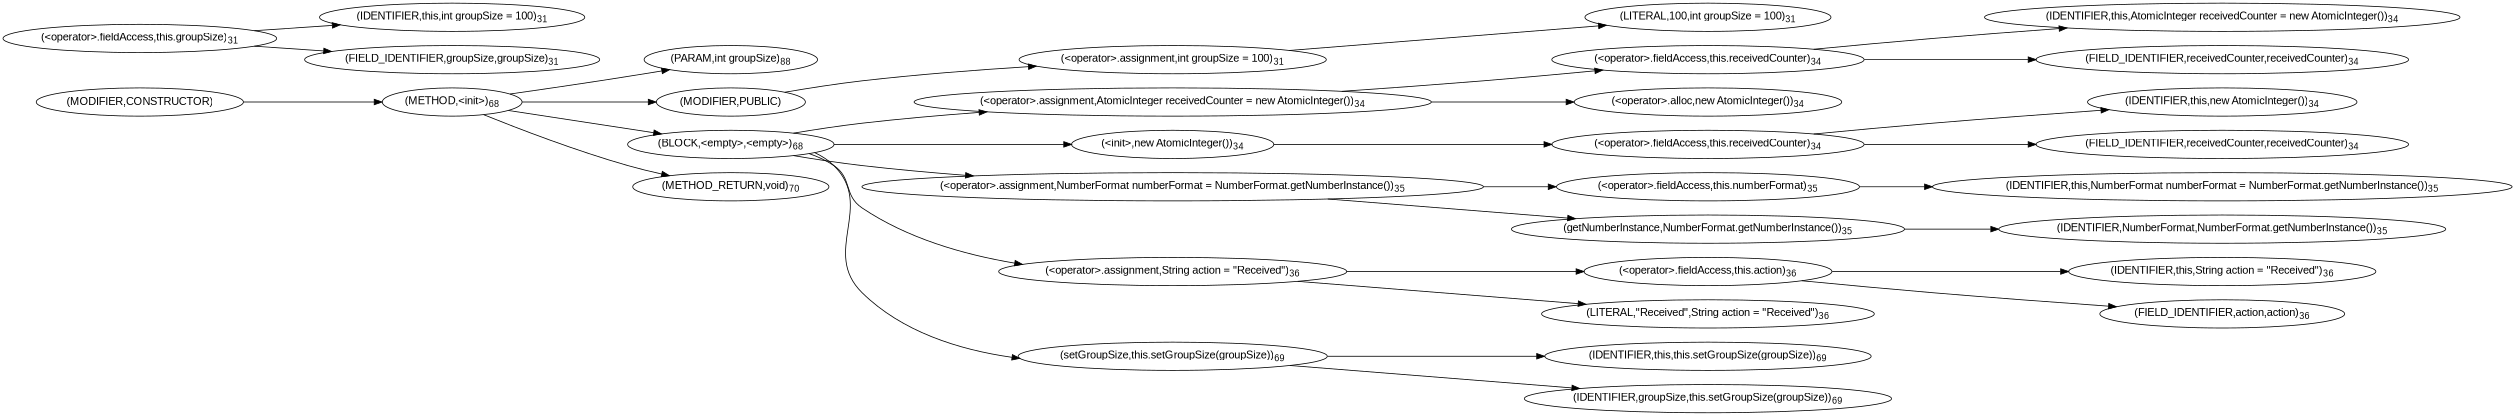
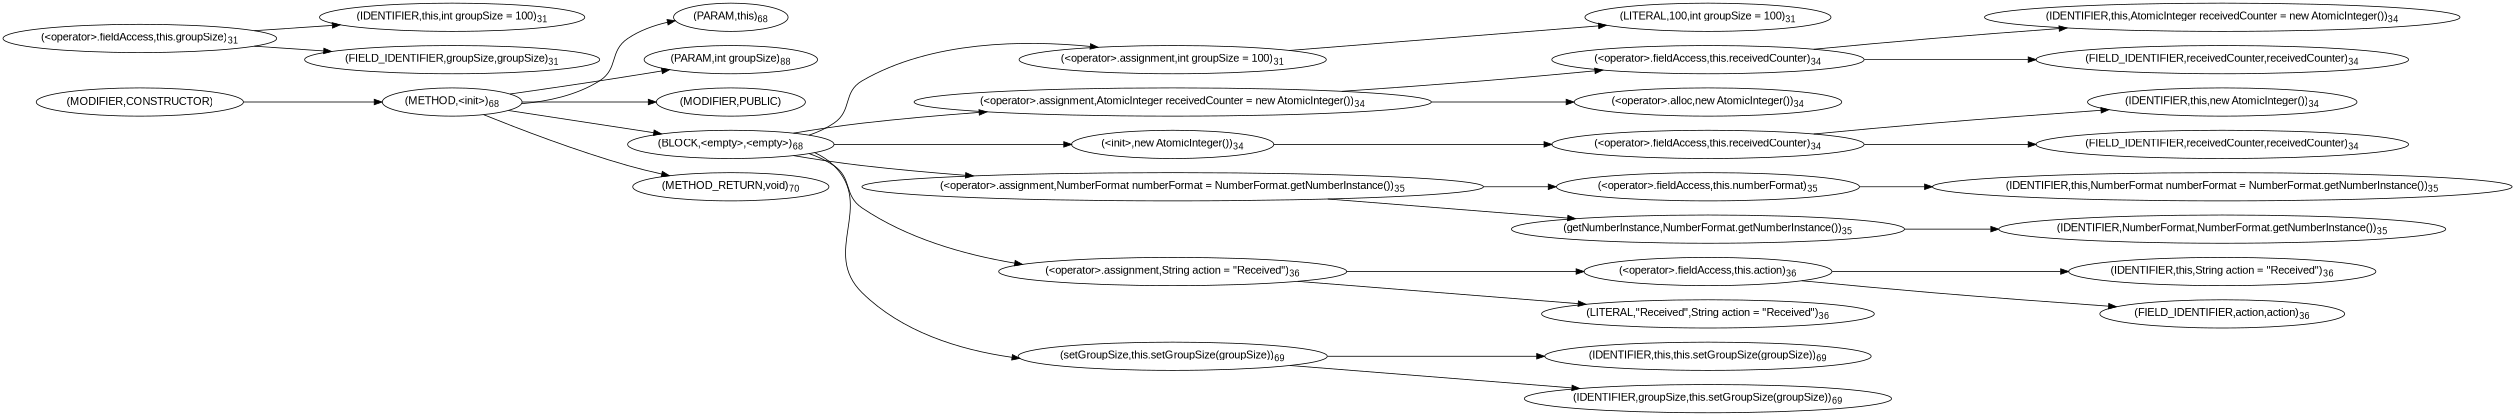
none -> (731, 17)
(906, 76) -> (934, 54)
